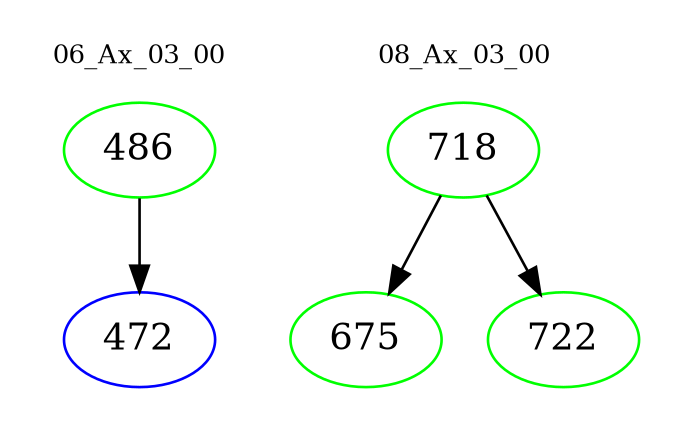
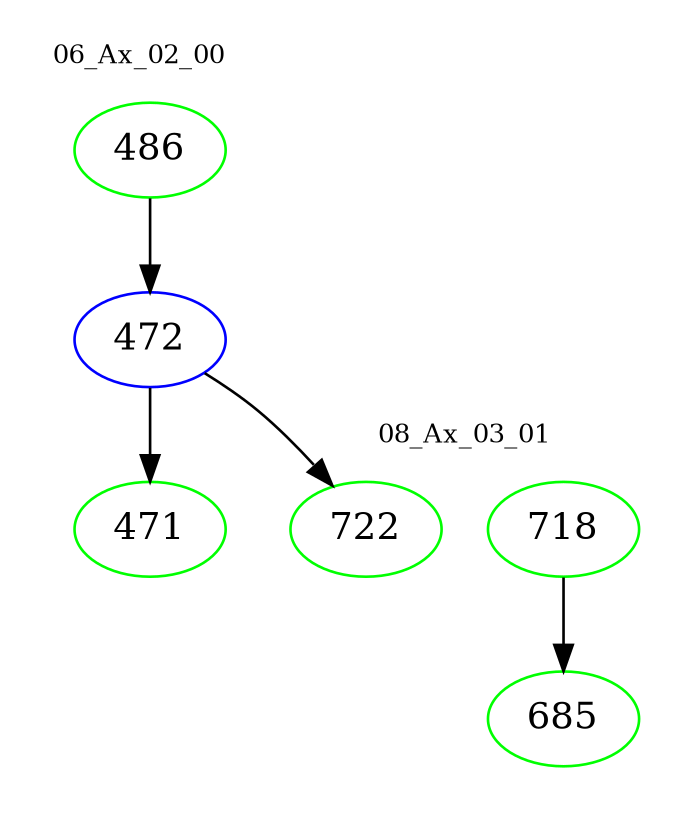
(140, 57) -> (140, 57)
(465, 57) -> (465, 436)
(507, 233) -> (286, 437)
(366, 340) -> (564, 719)
none -> (150, 529)
